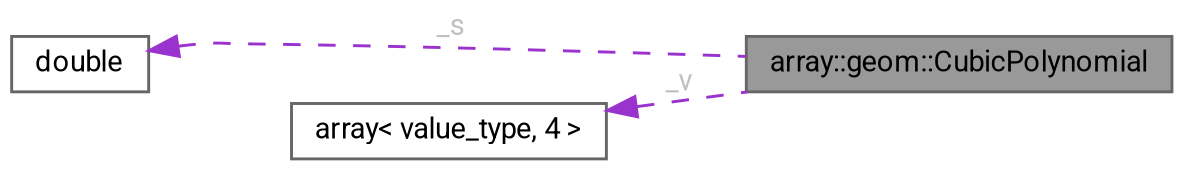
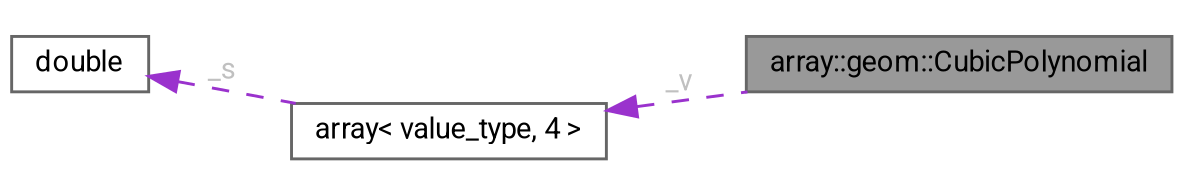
(462, 48) -> (237, 93)
